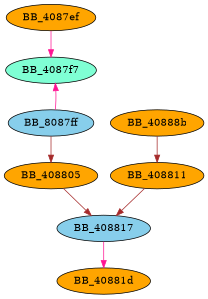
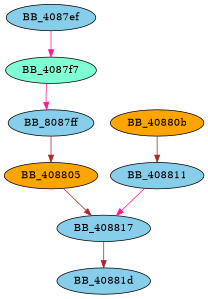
(51, 18) -> (51, 18)
(56, 100) -> (46, 93)
(157, 123) -> (157, 123)
(157, 176) -> (157, 176)
(133, 199) -> (133, 199)
(104, 251) -> (104, 251)
(104, 281) -> (104, 281)
